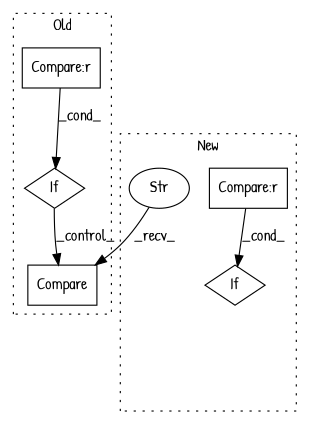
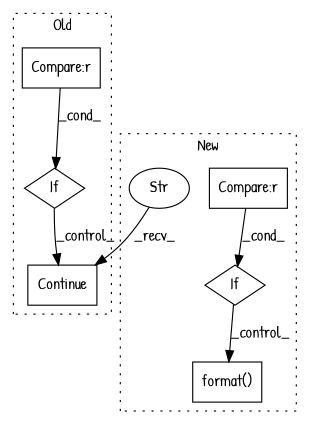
(62, 285) -> (62, 285)
none -> (227, 382)
